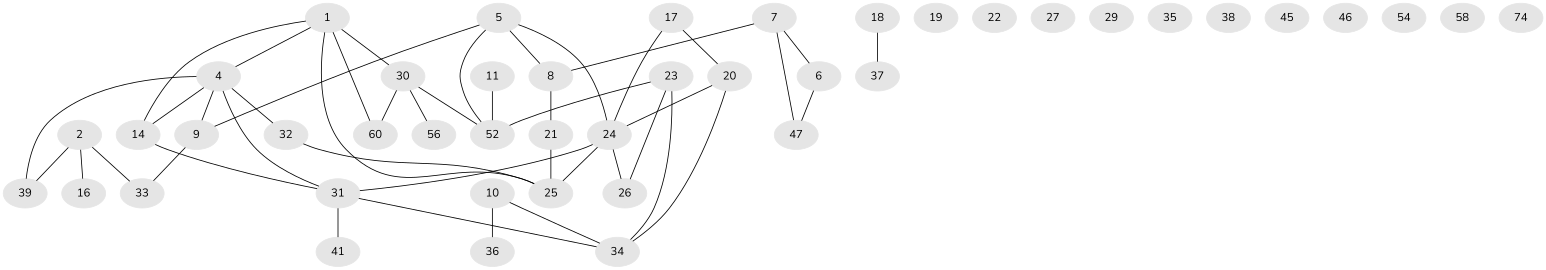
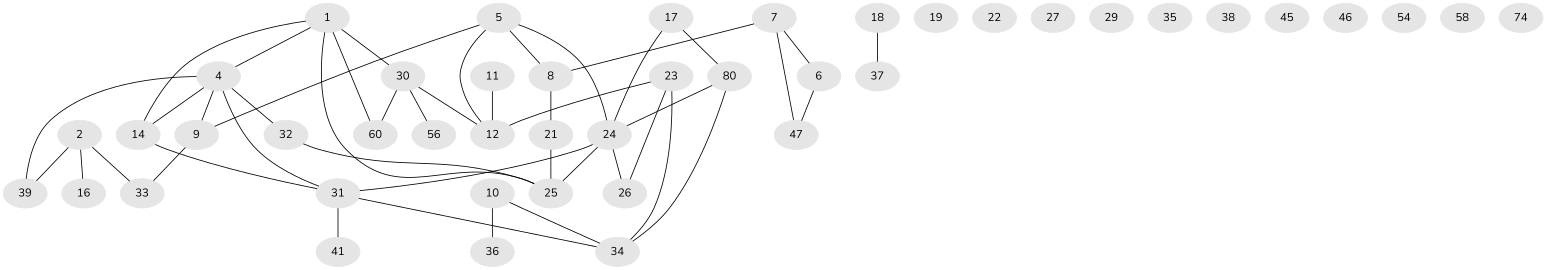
(730, 76) -> (730, 76)
(492, 135) -> (492, 135)
